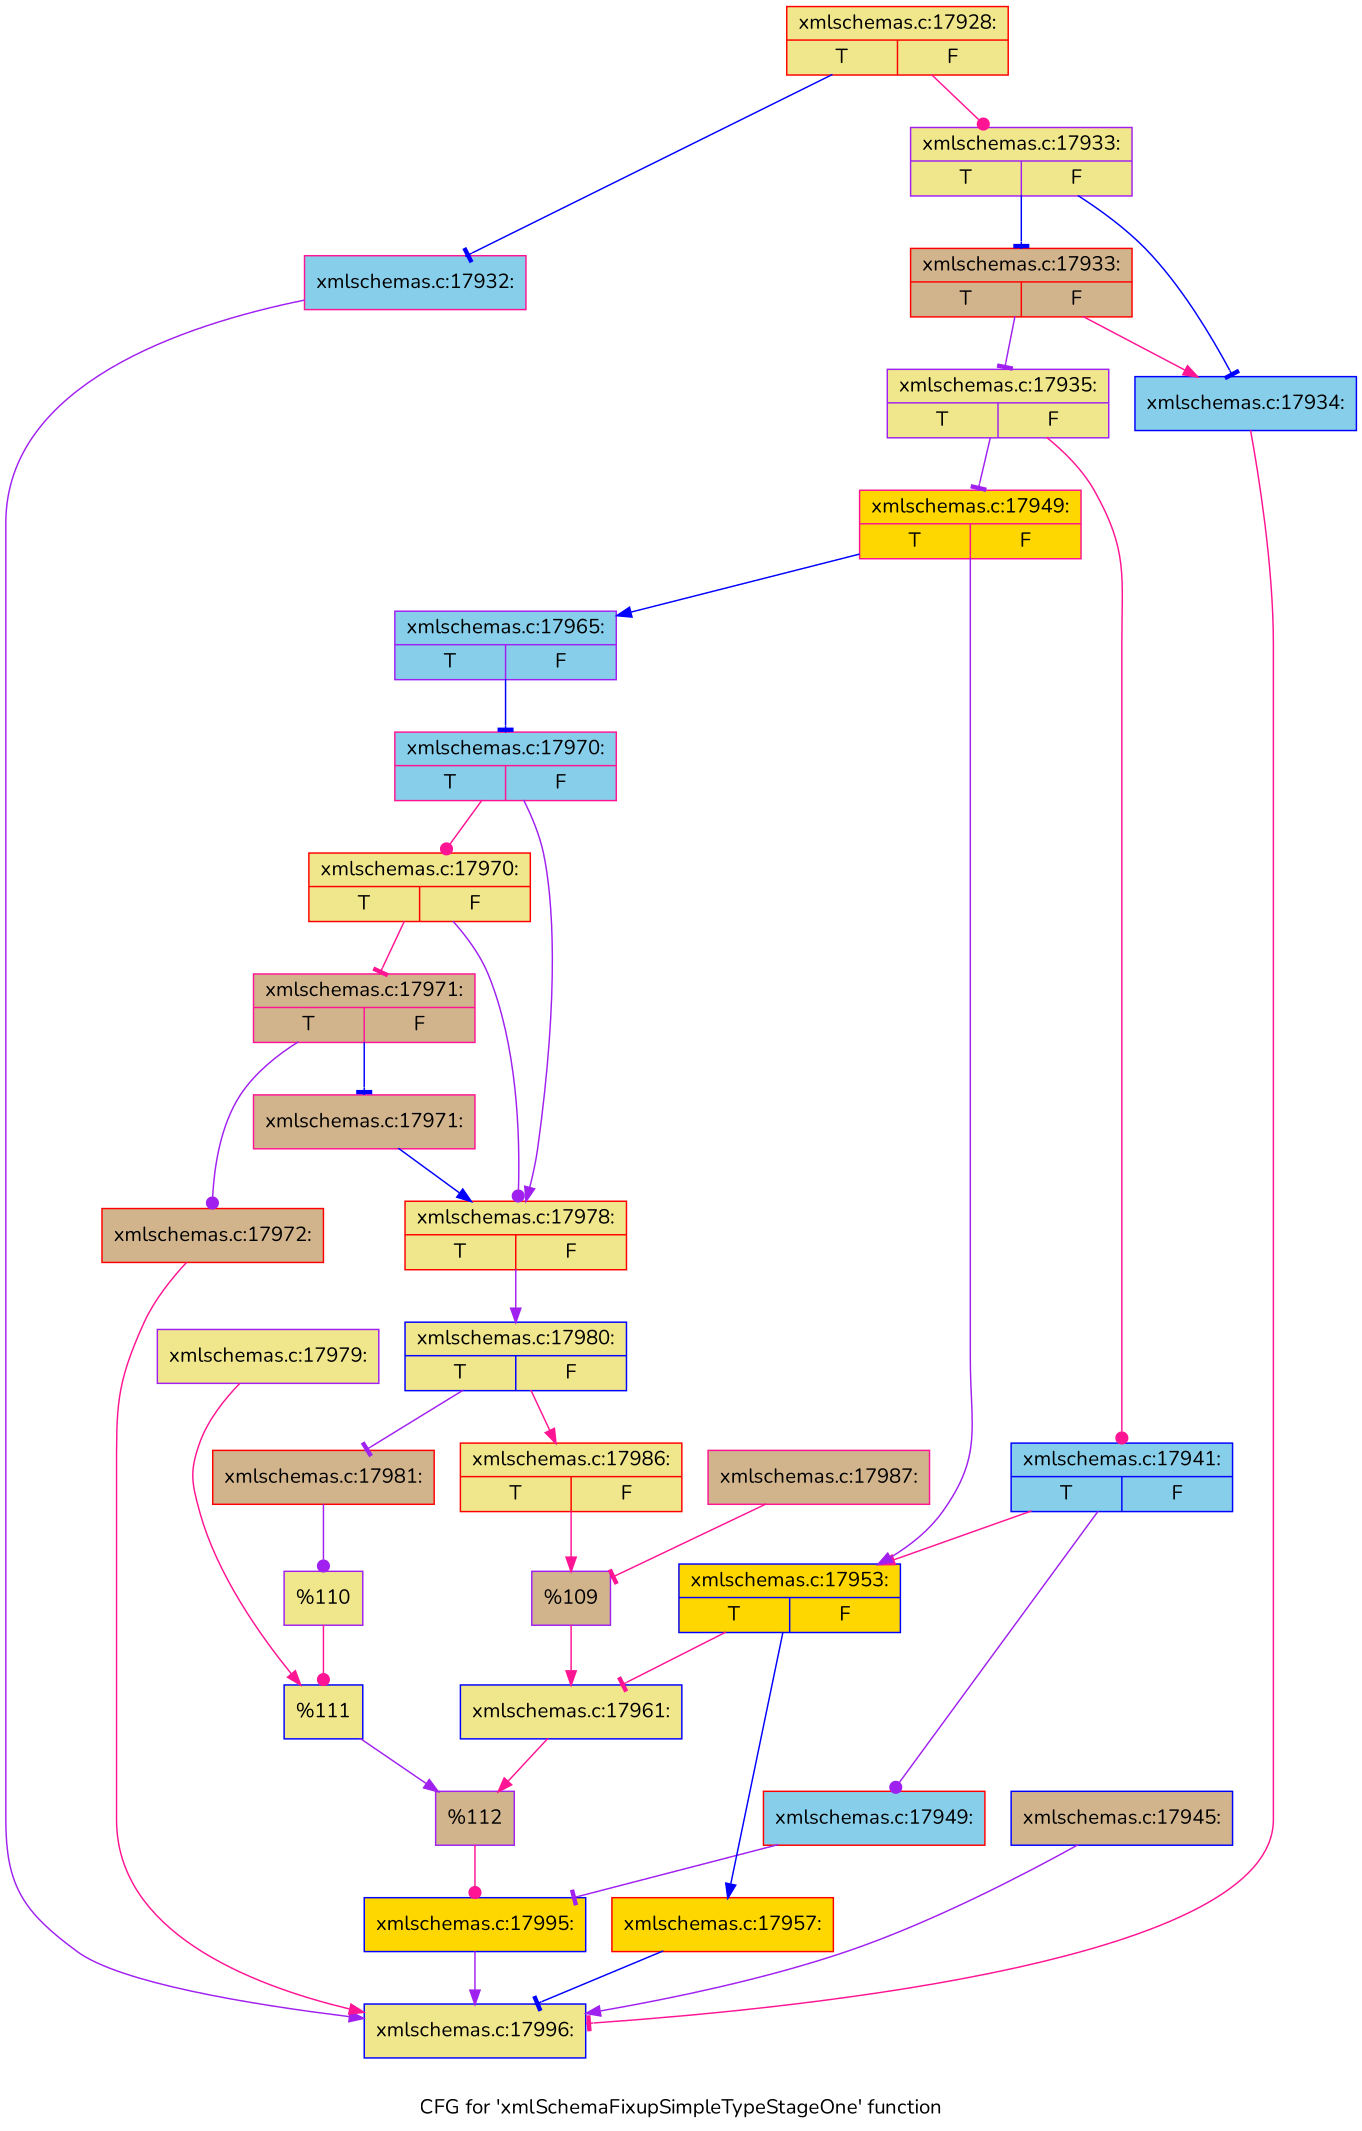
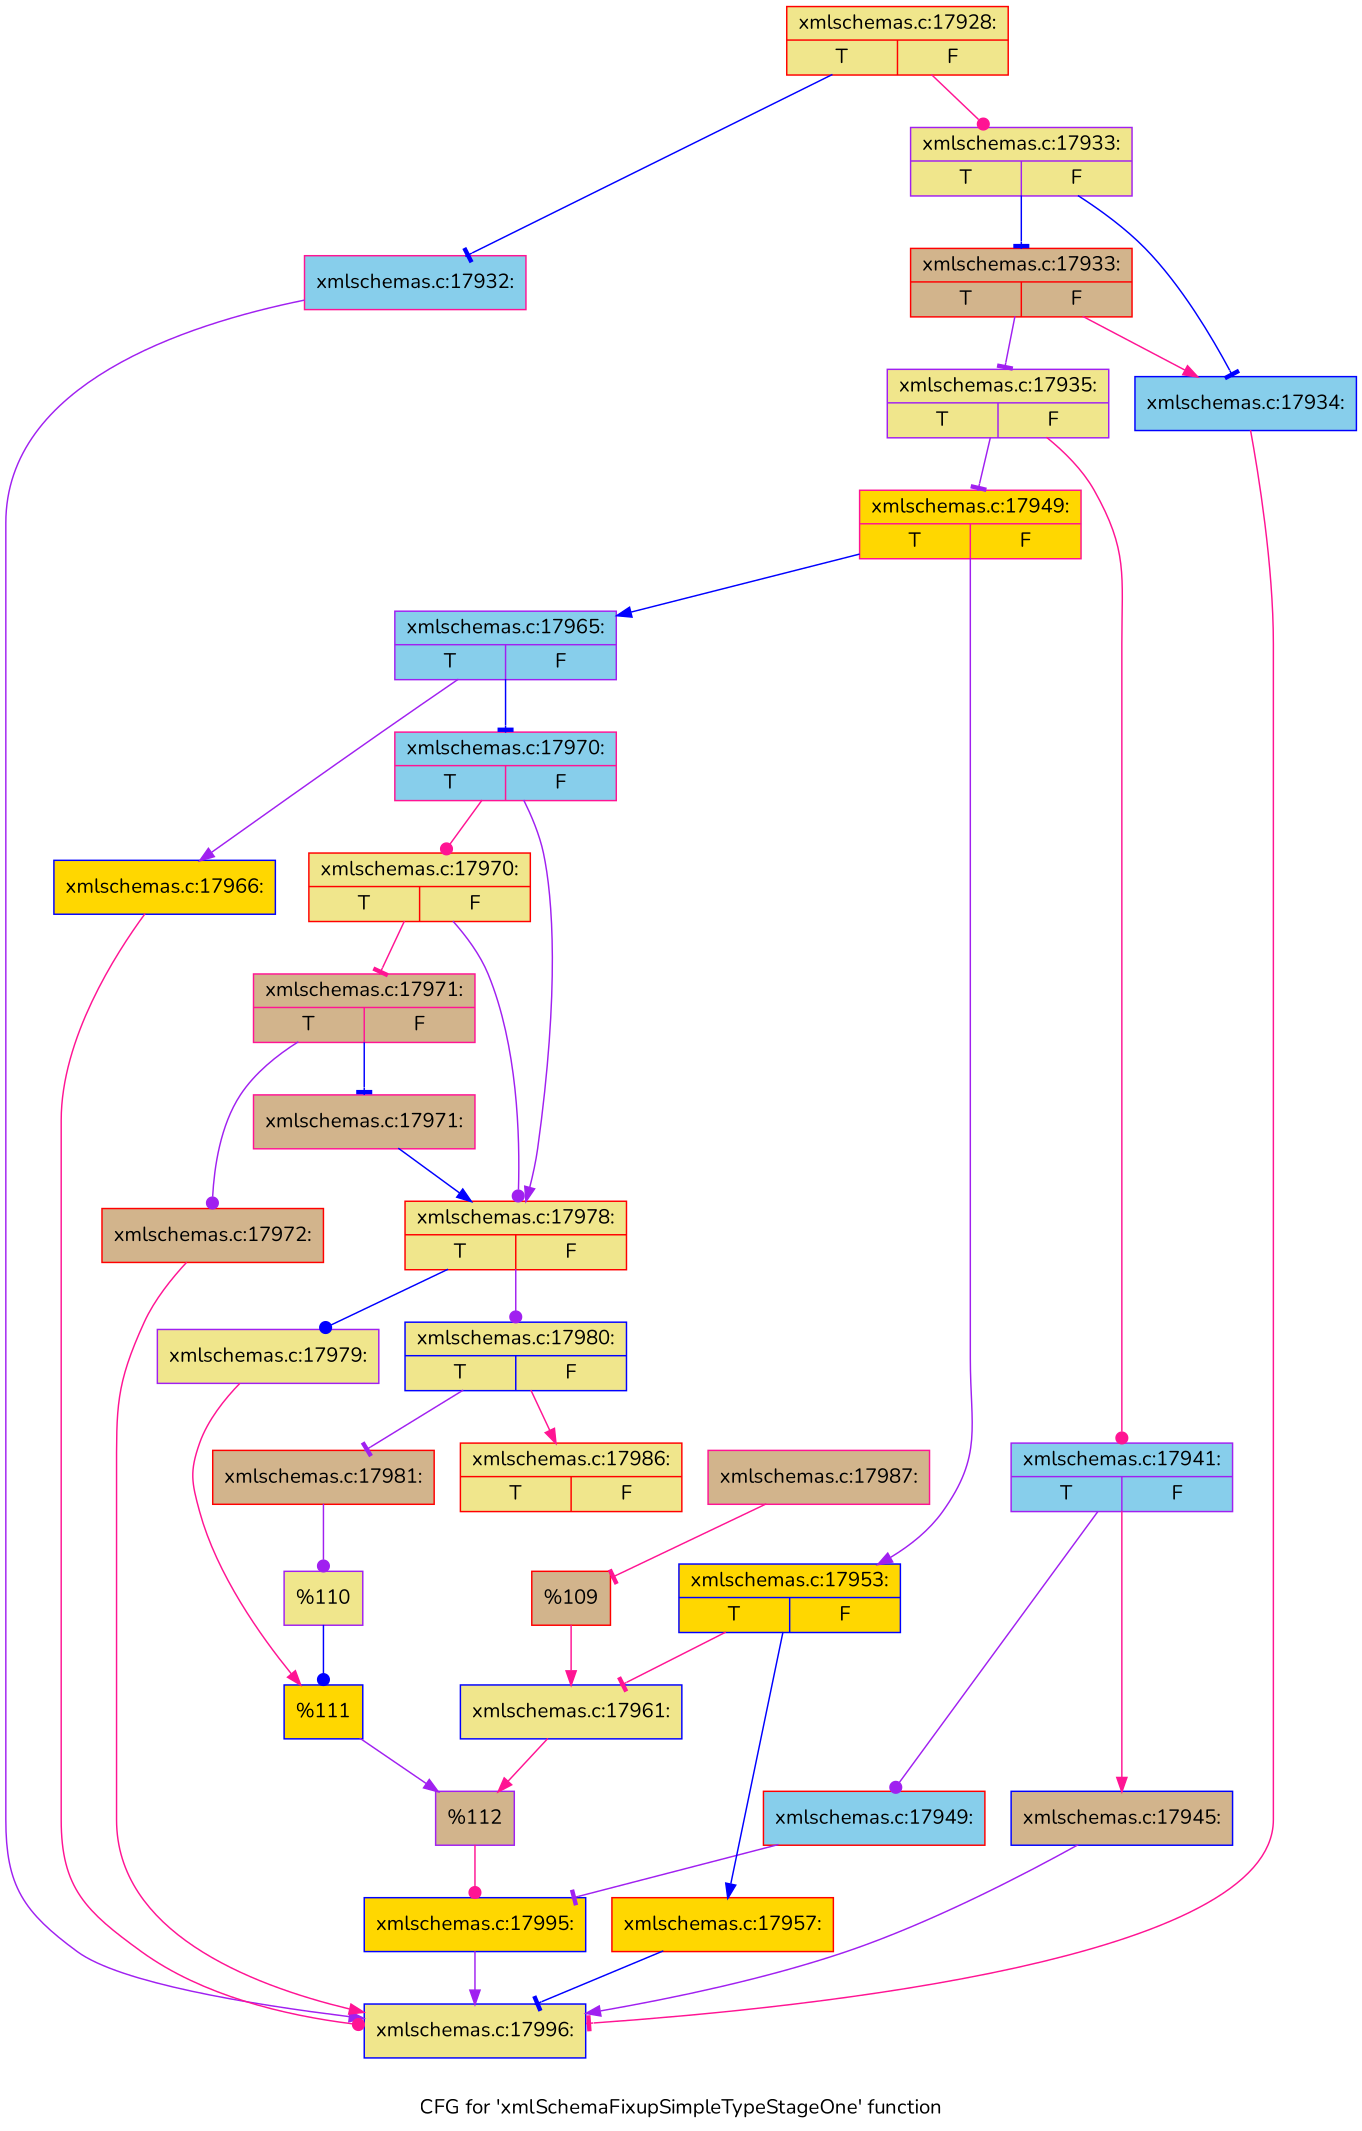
none -> (165, 887)
(516, 1290) -> (516, 1290)
none -> (390, 1297)
(1122, 1477) -> (1122, 1477)
(571, 1534) -> none
(963, 1535) -> (1122, 1644)
(571, 1598) -> (571, 1598)
(323, 1649) -> (323, 1649)
(323, 1712) -> (323, 1712)
